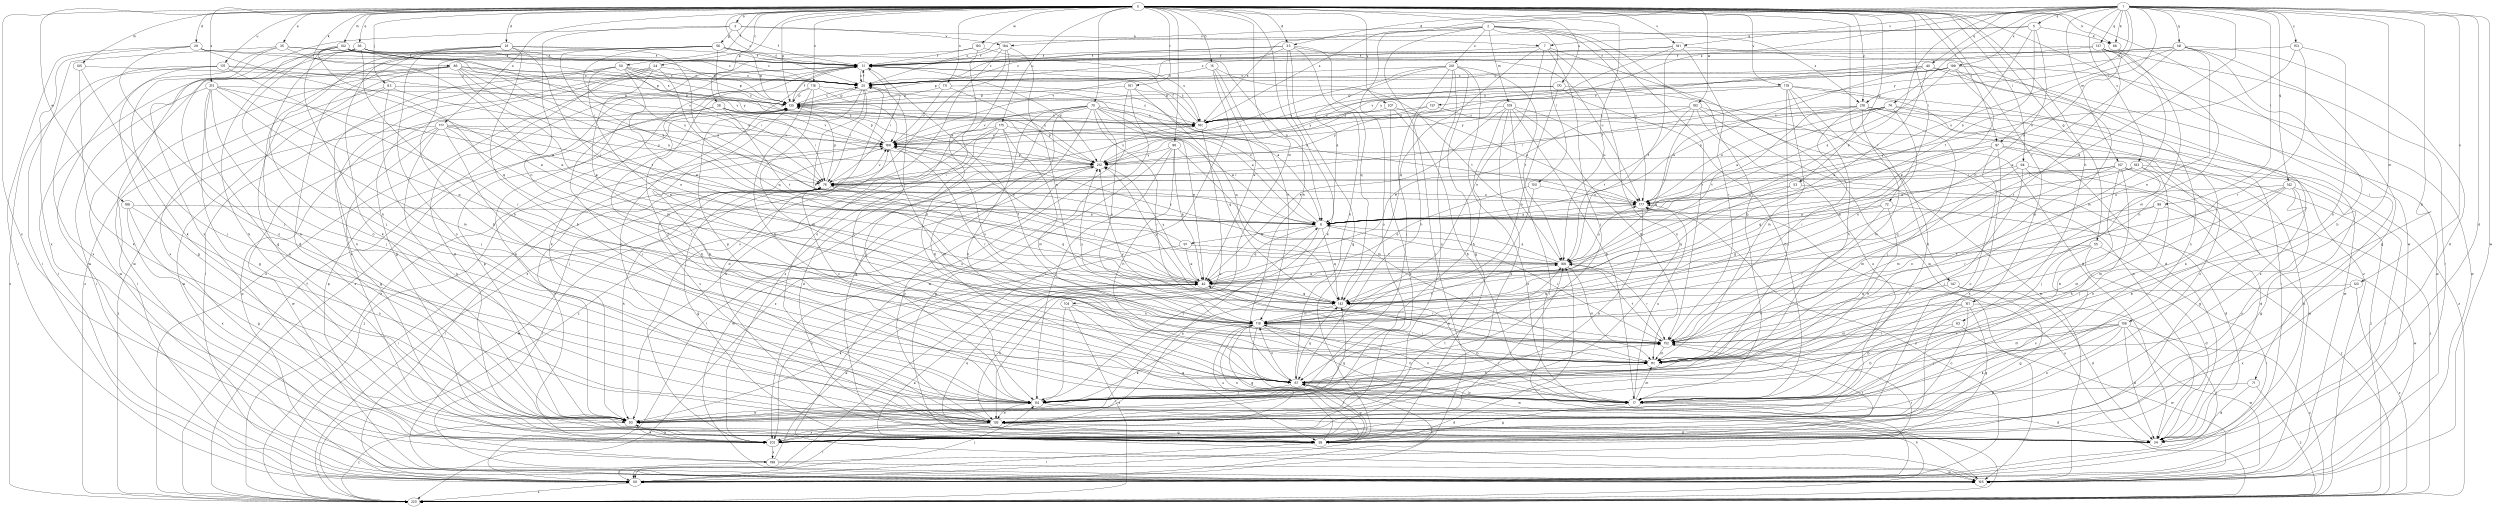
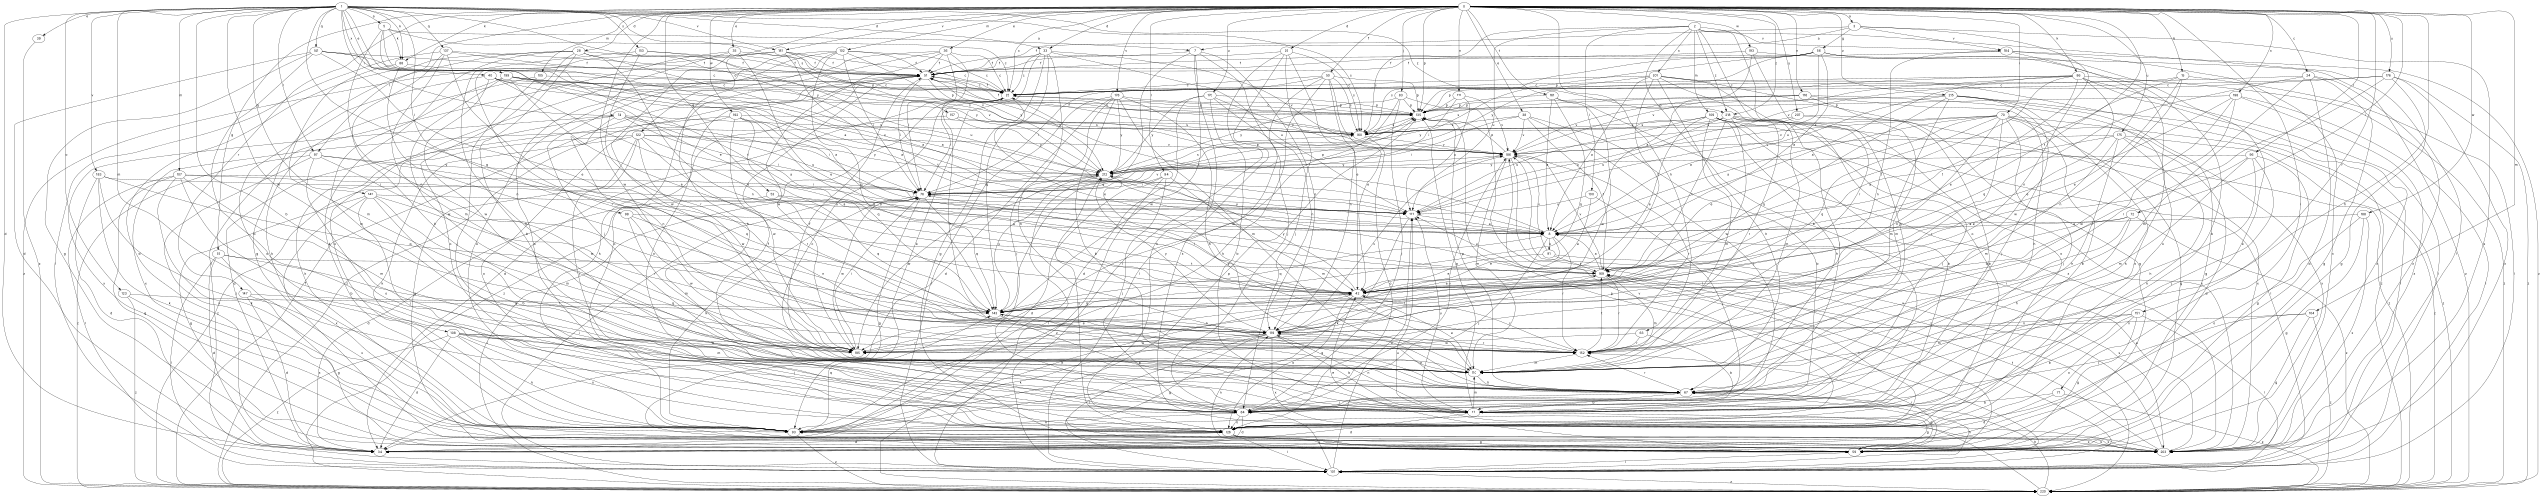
none -> (39, 39)
(1810, 272) -> (804, 282)
(773, 451) -> (2403, 295)
